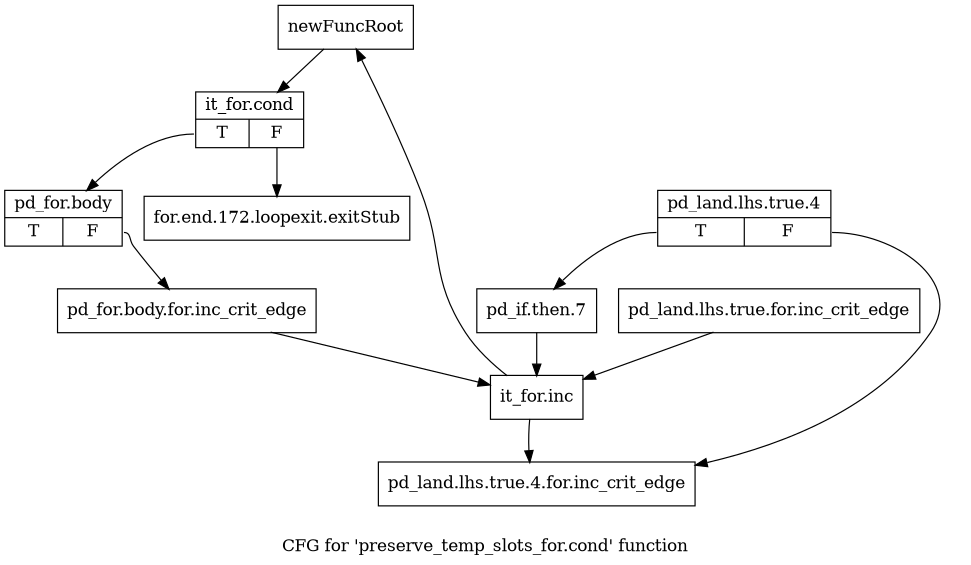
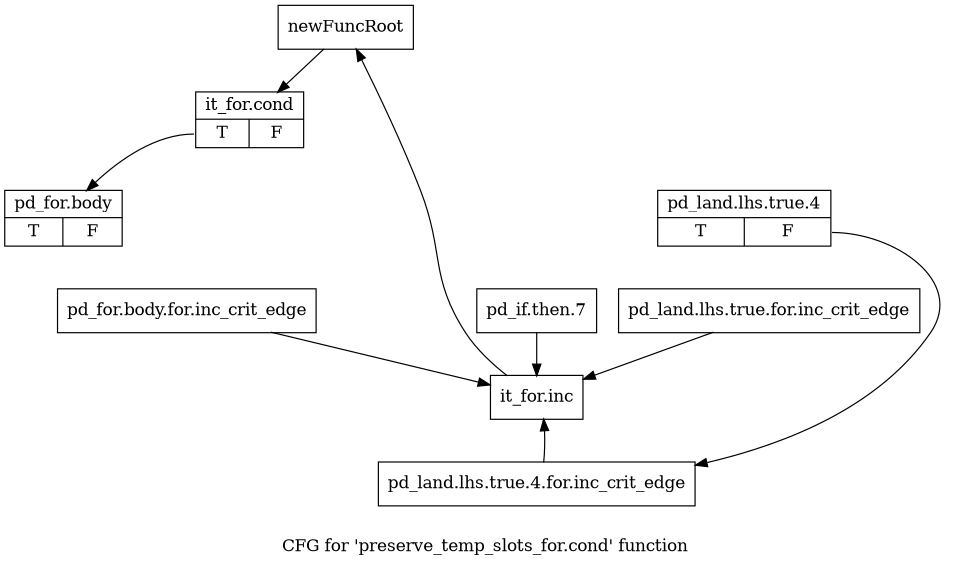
(277, 218) -> none
(605, 248) -> none
(141, 256) -> none
(529, 435) -> (545, 447)
